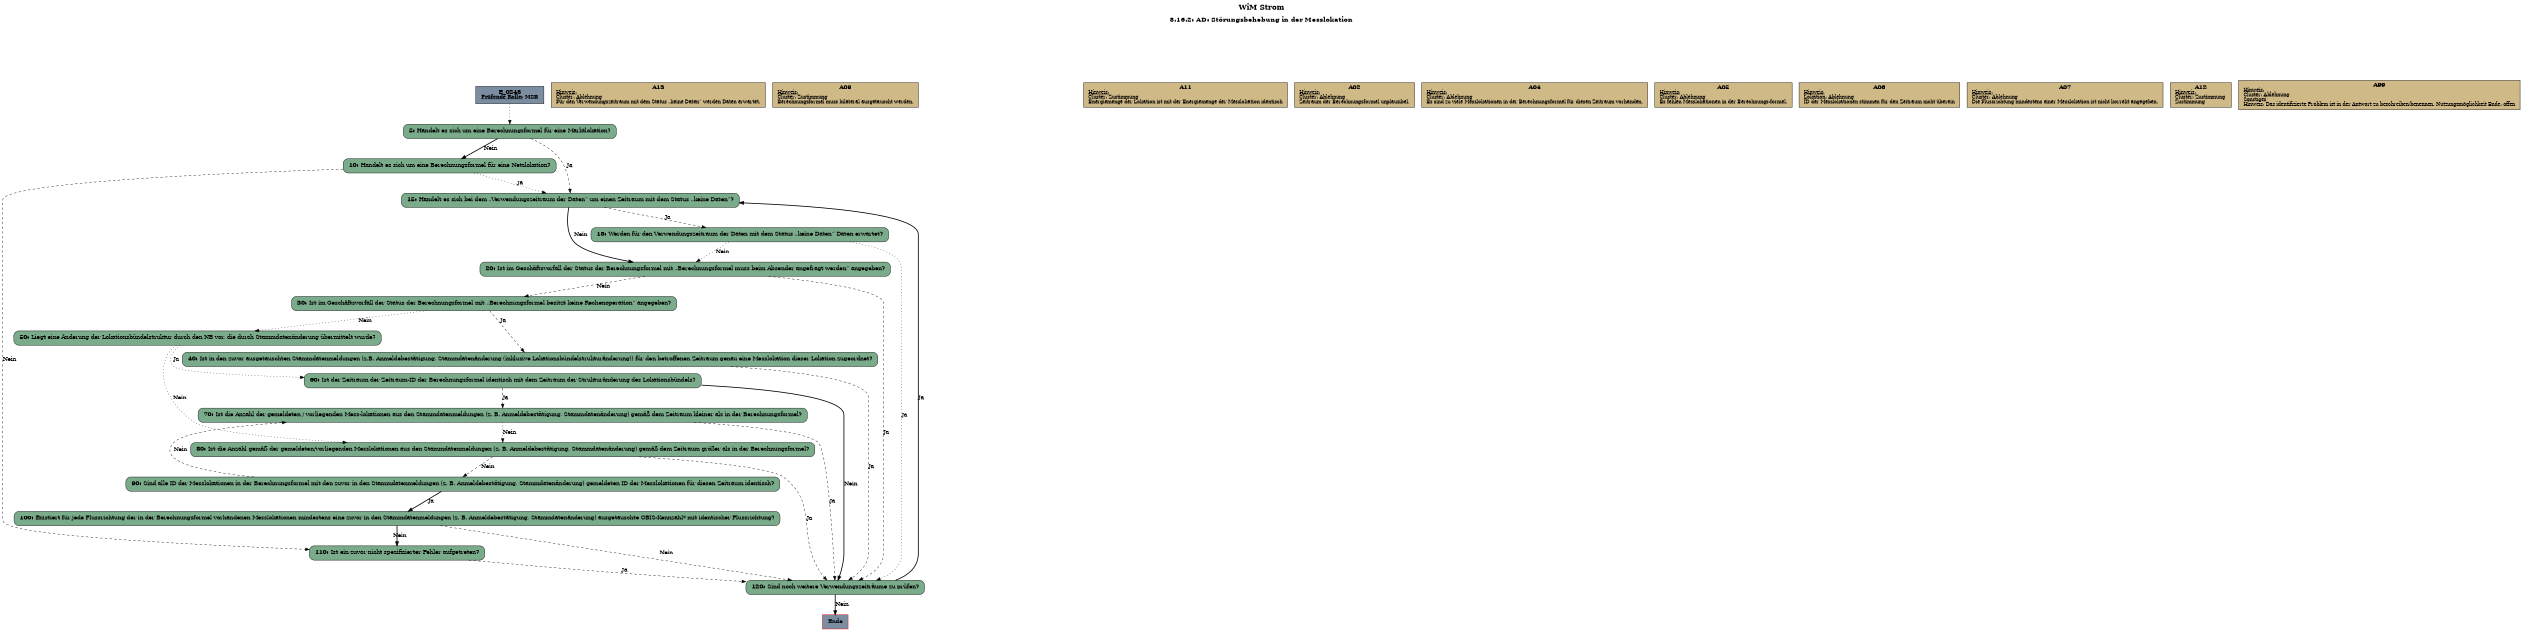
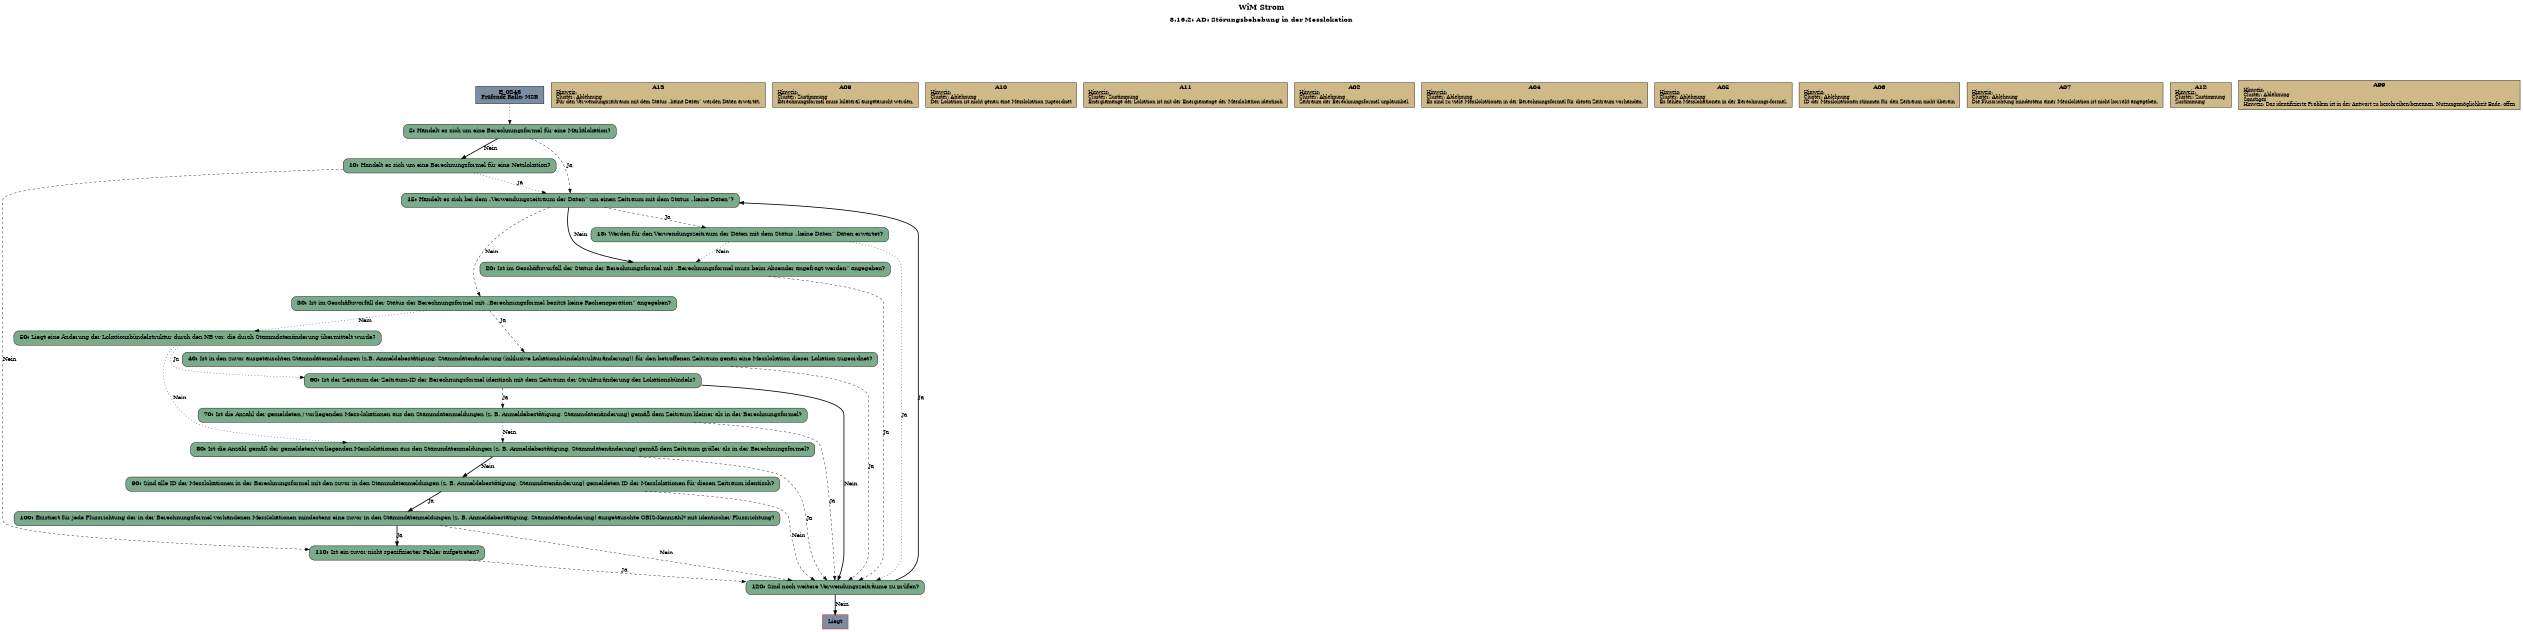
none -> (1001, 95)
(1829, 97) -> (1827, 97)
(587, 286) -> (496, 238)
(178, 440) -> (752, 502)
(479, 466) -> (479, 466)
(400, 536) -> (400, 536)
(835, 622) -> (835, 622)
